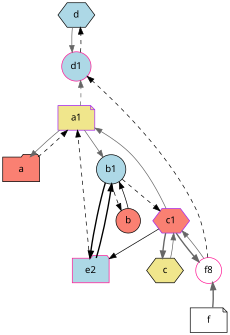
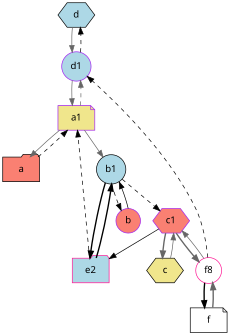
(76, 66) -> (76, 66)
(140, 165) -> (72, 90)
(128, 221) -> (128, 221)
none -> (204, 292)
